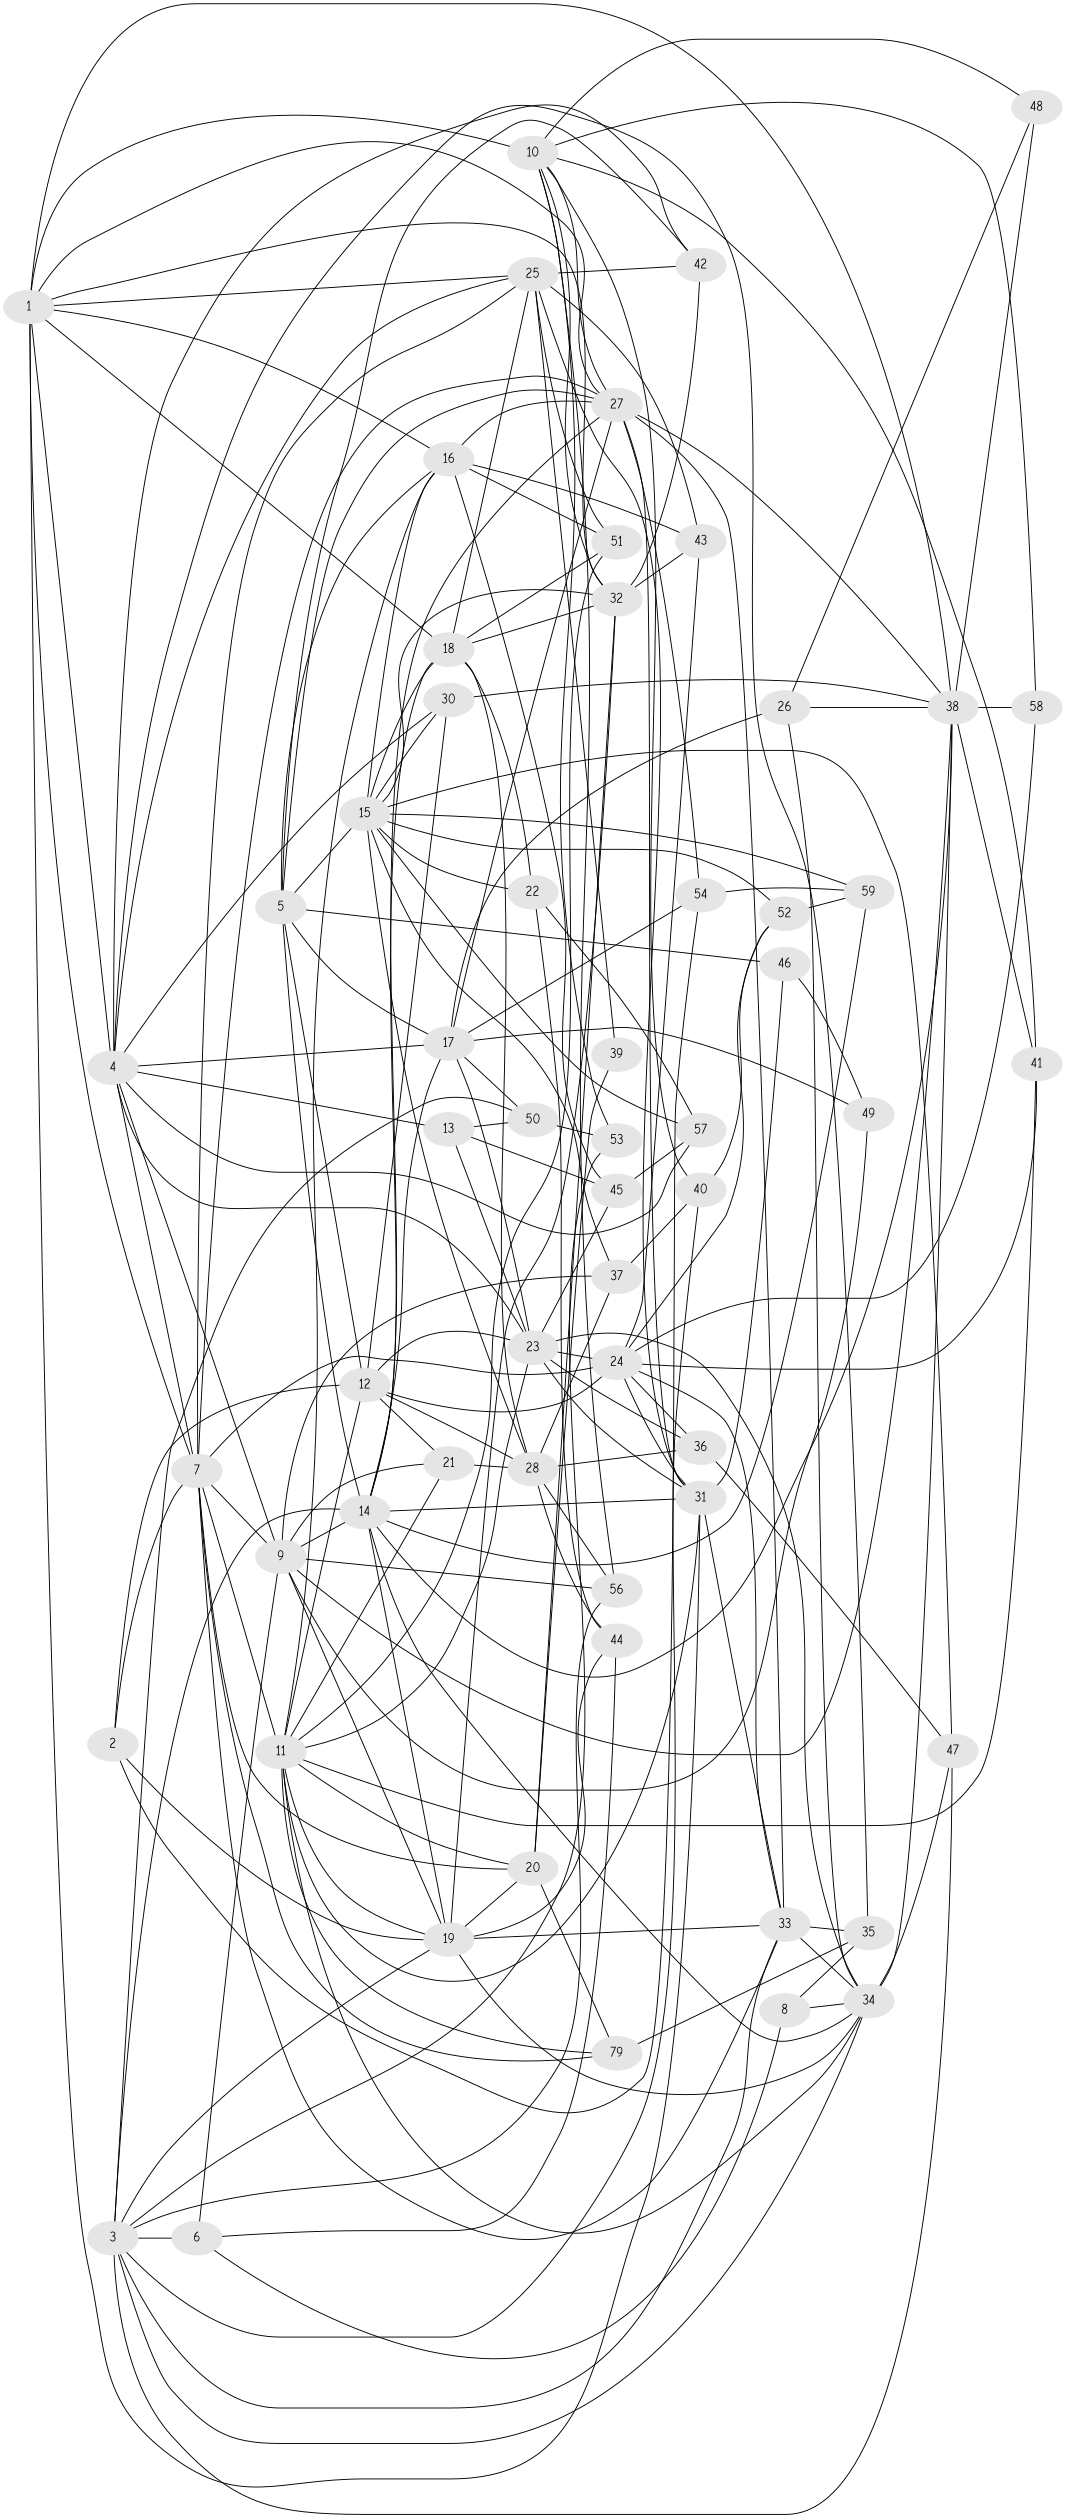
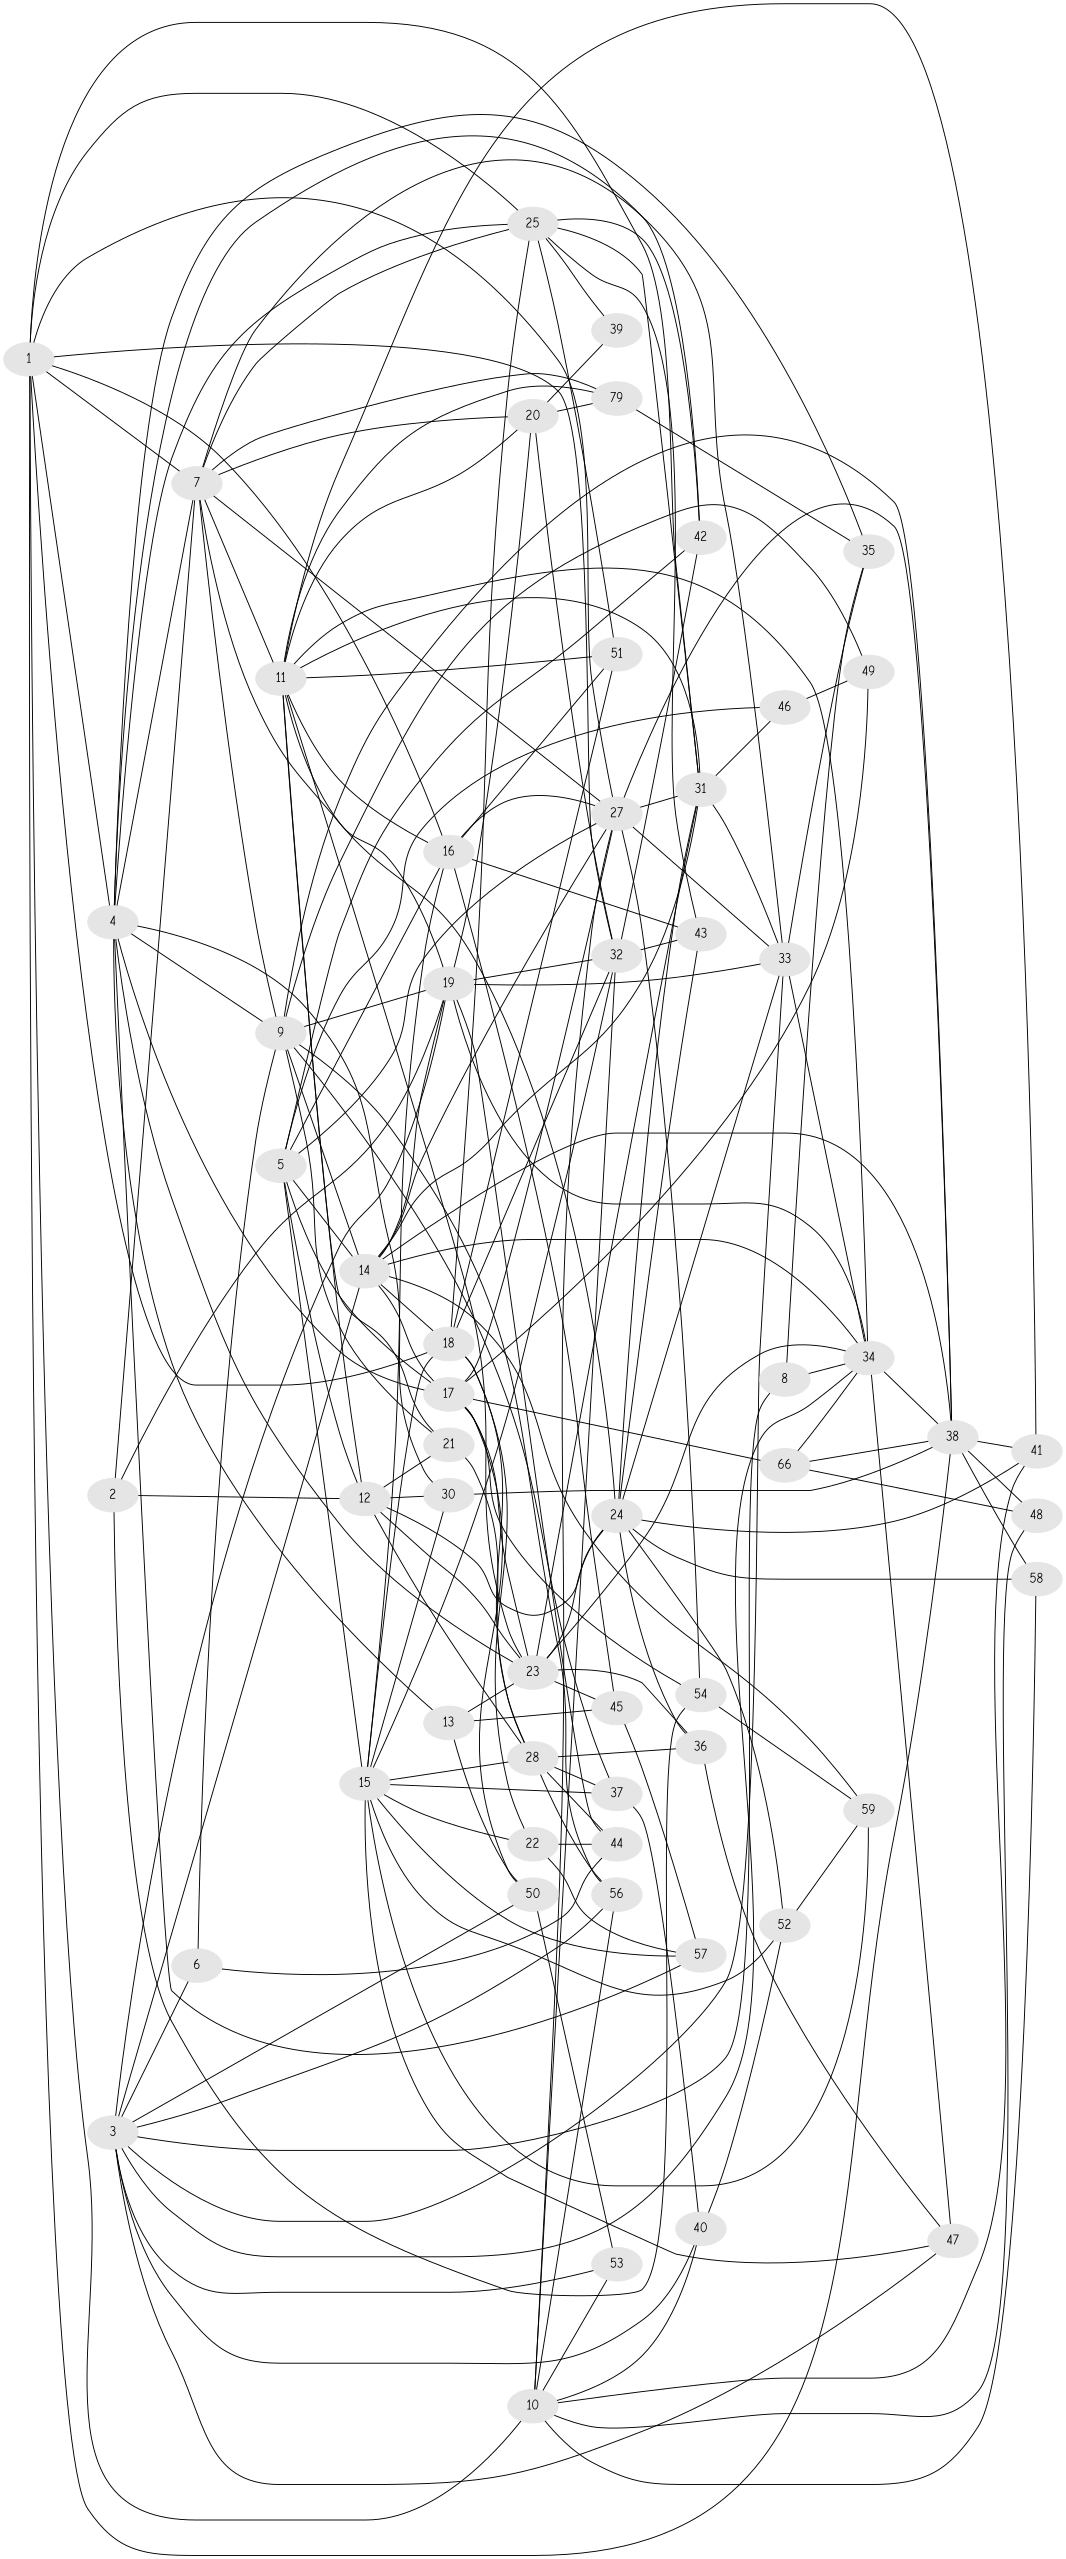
(785, 707) -> (785, 1465)
(576, 2342) -> (735, 2028)
